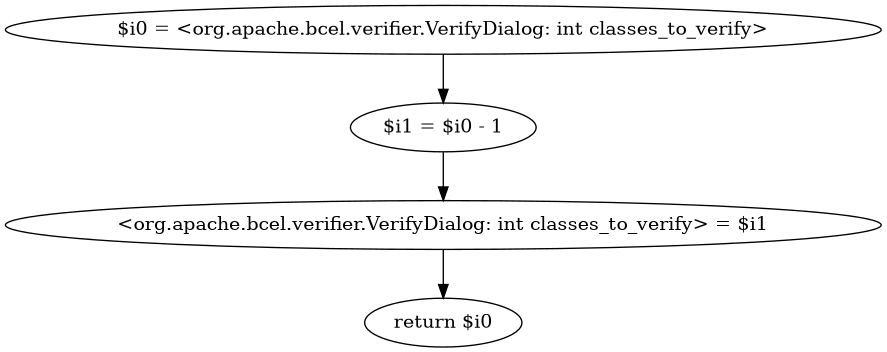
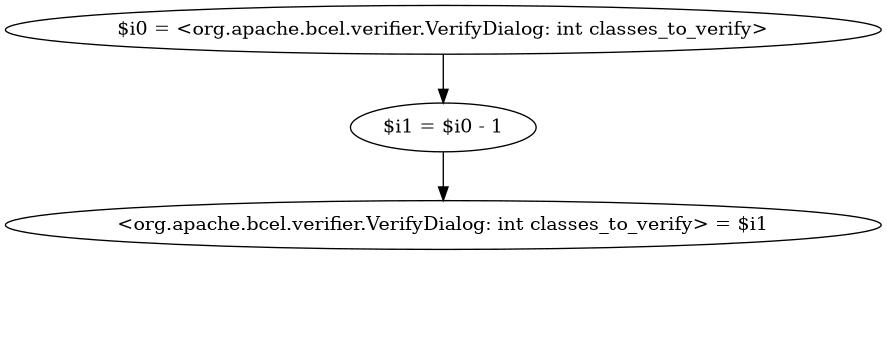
(443, 323) -> none
